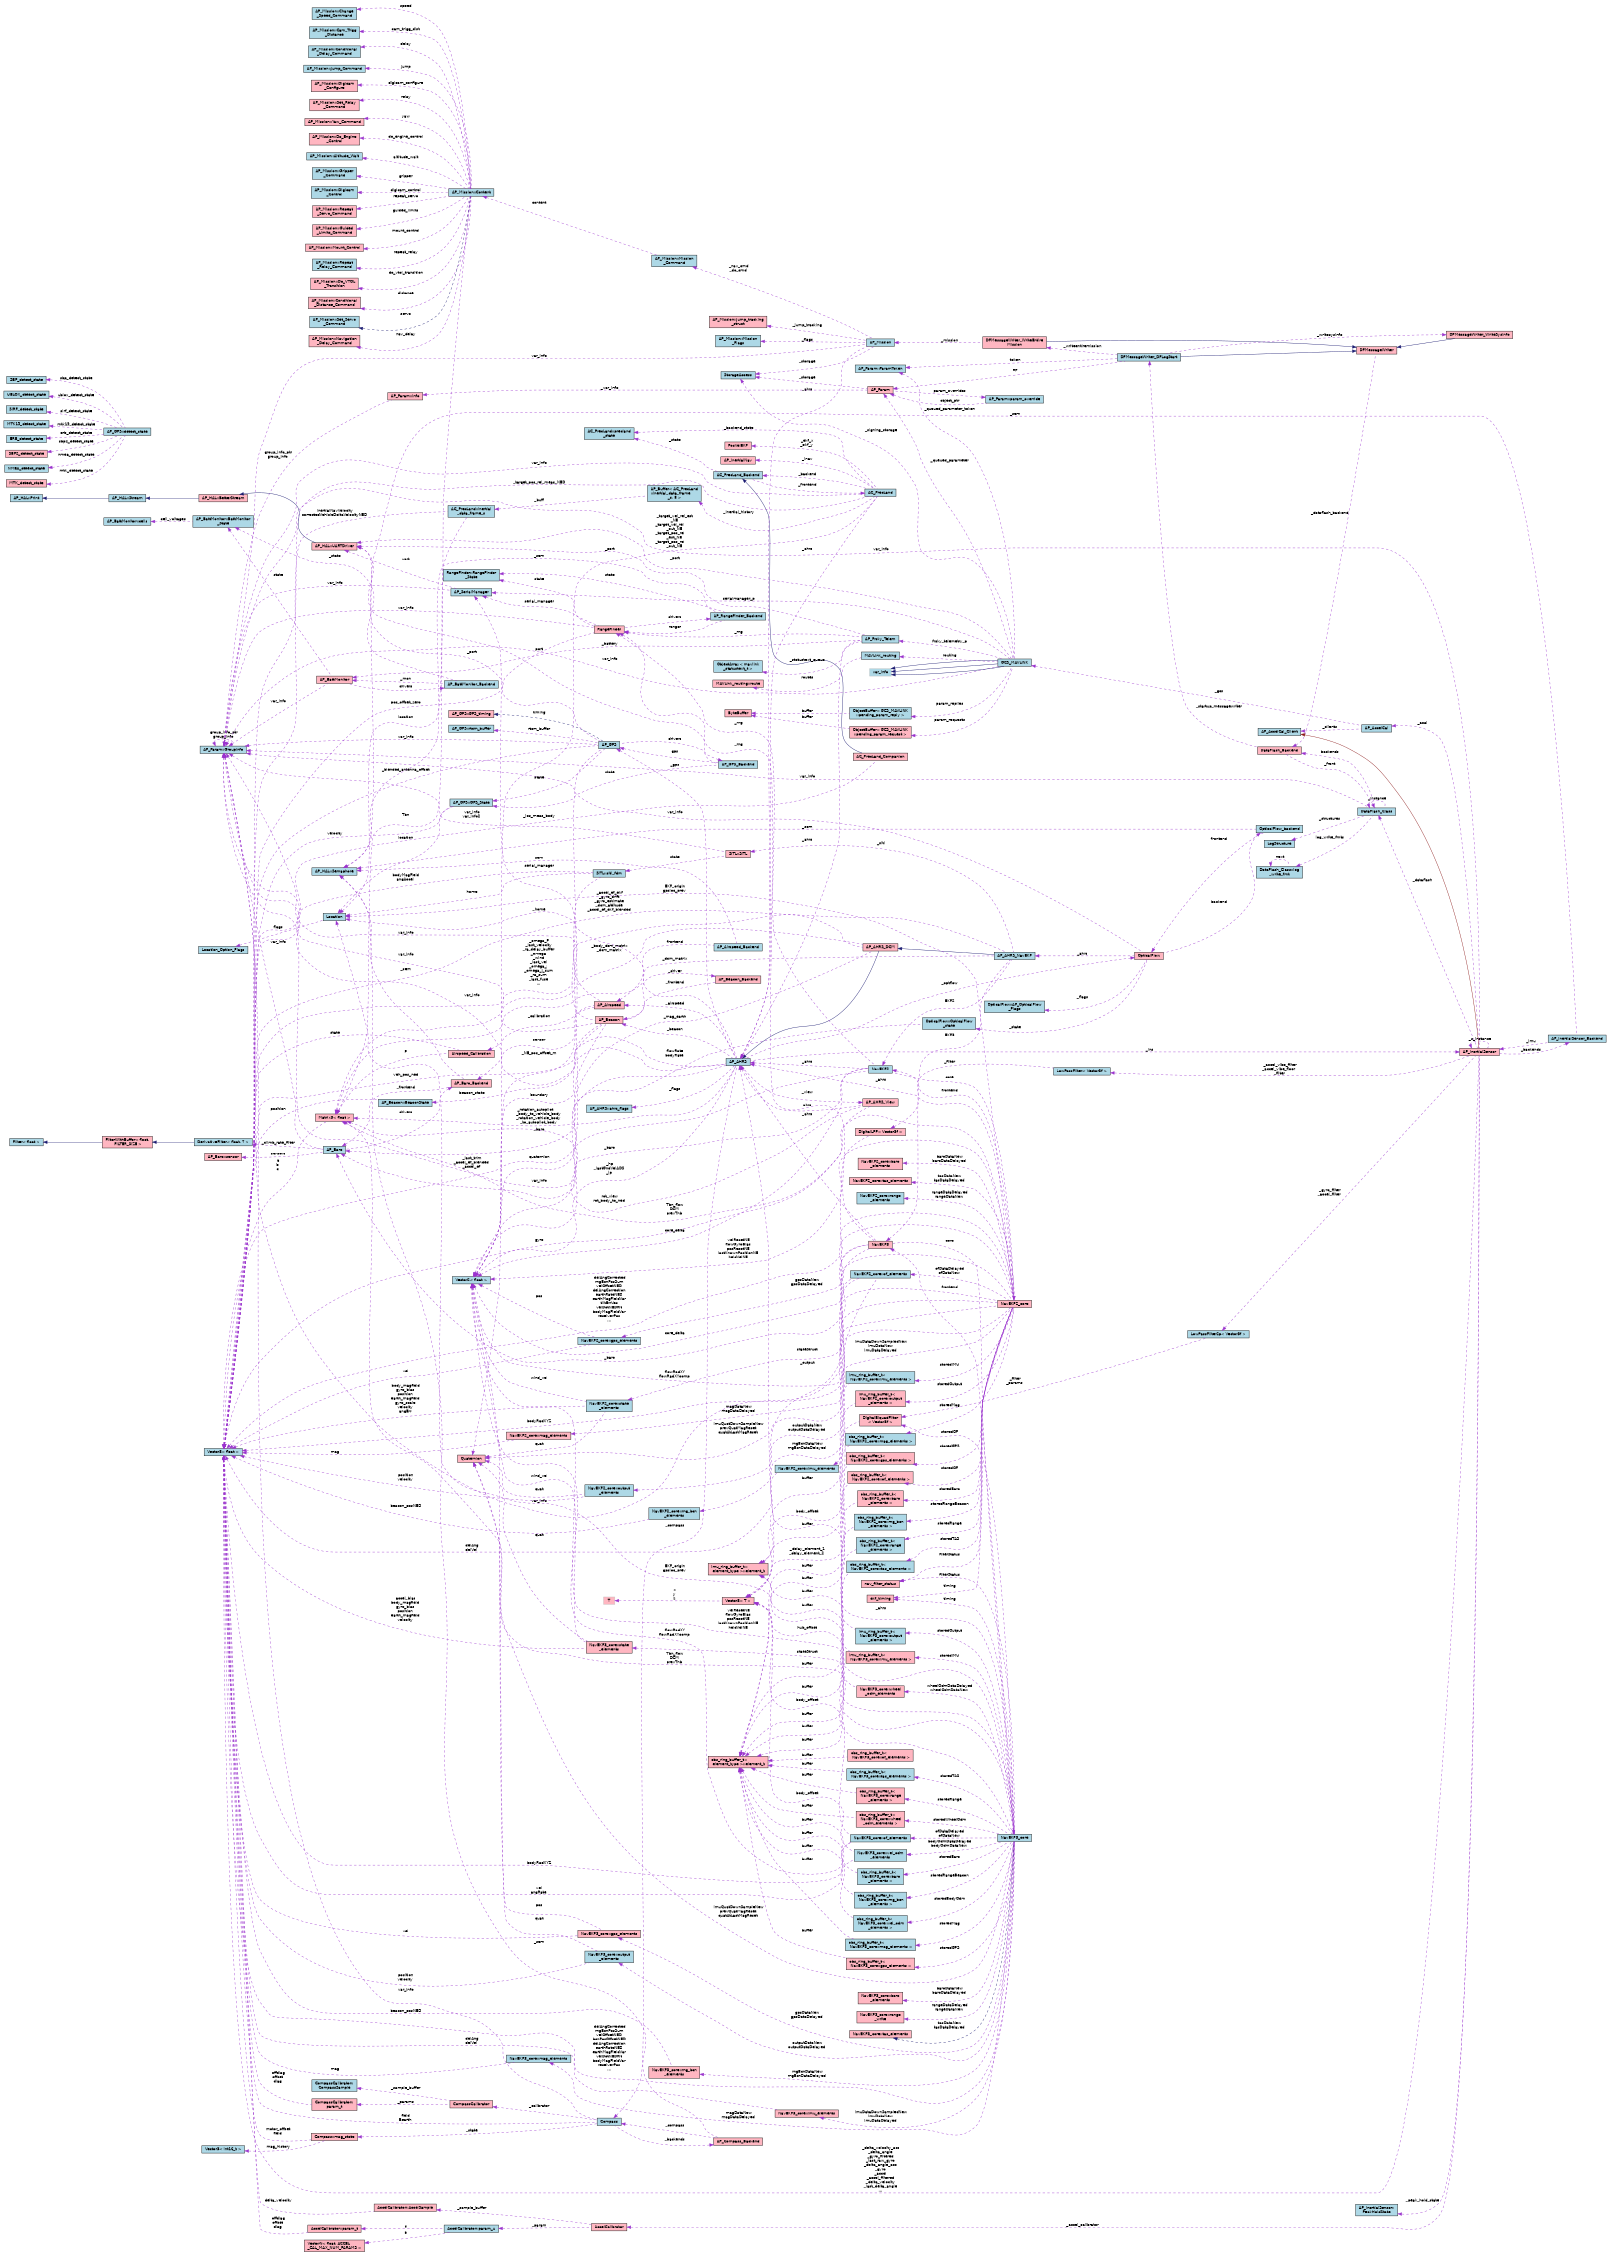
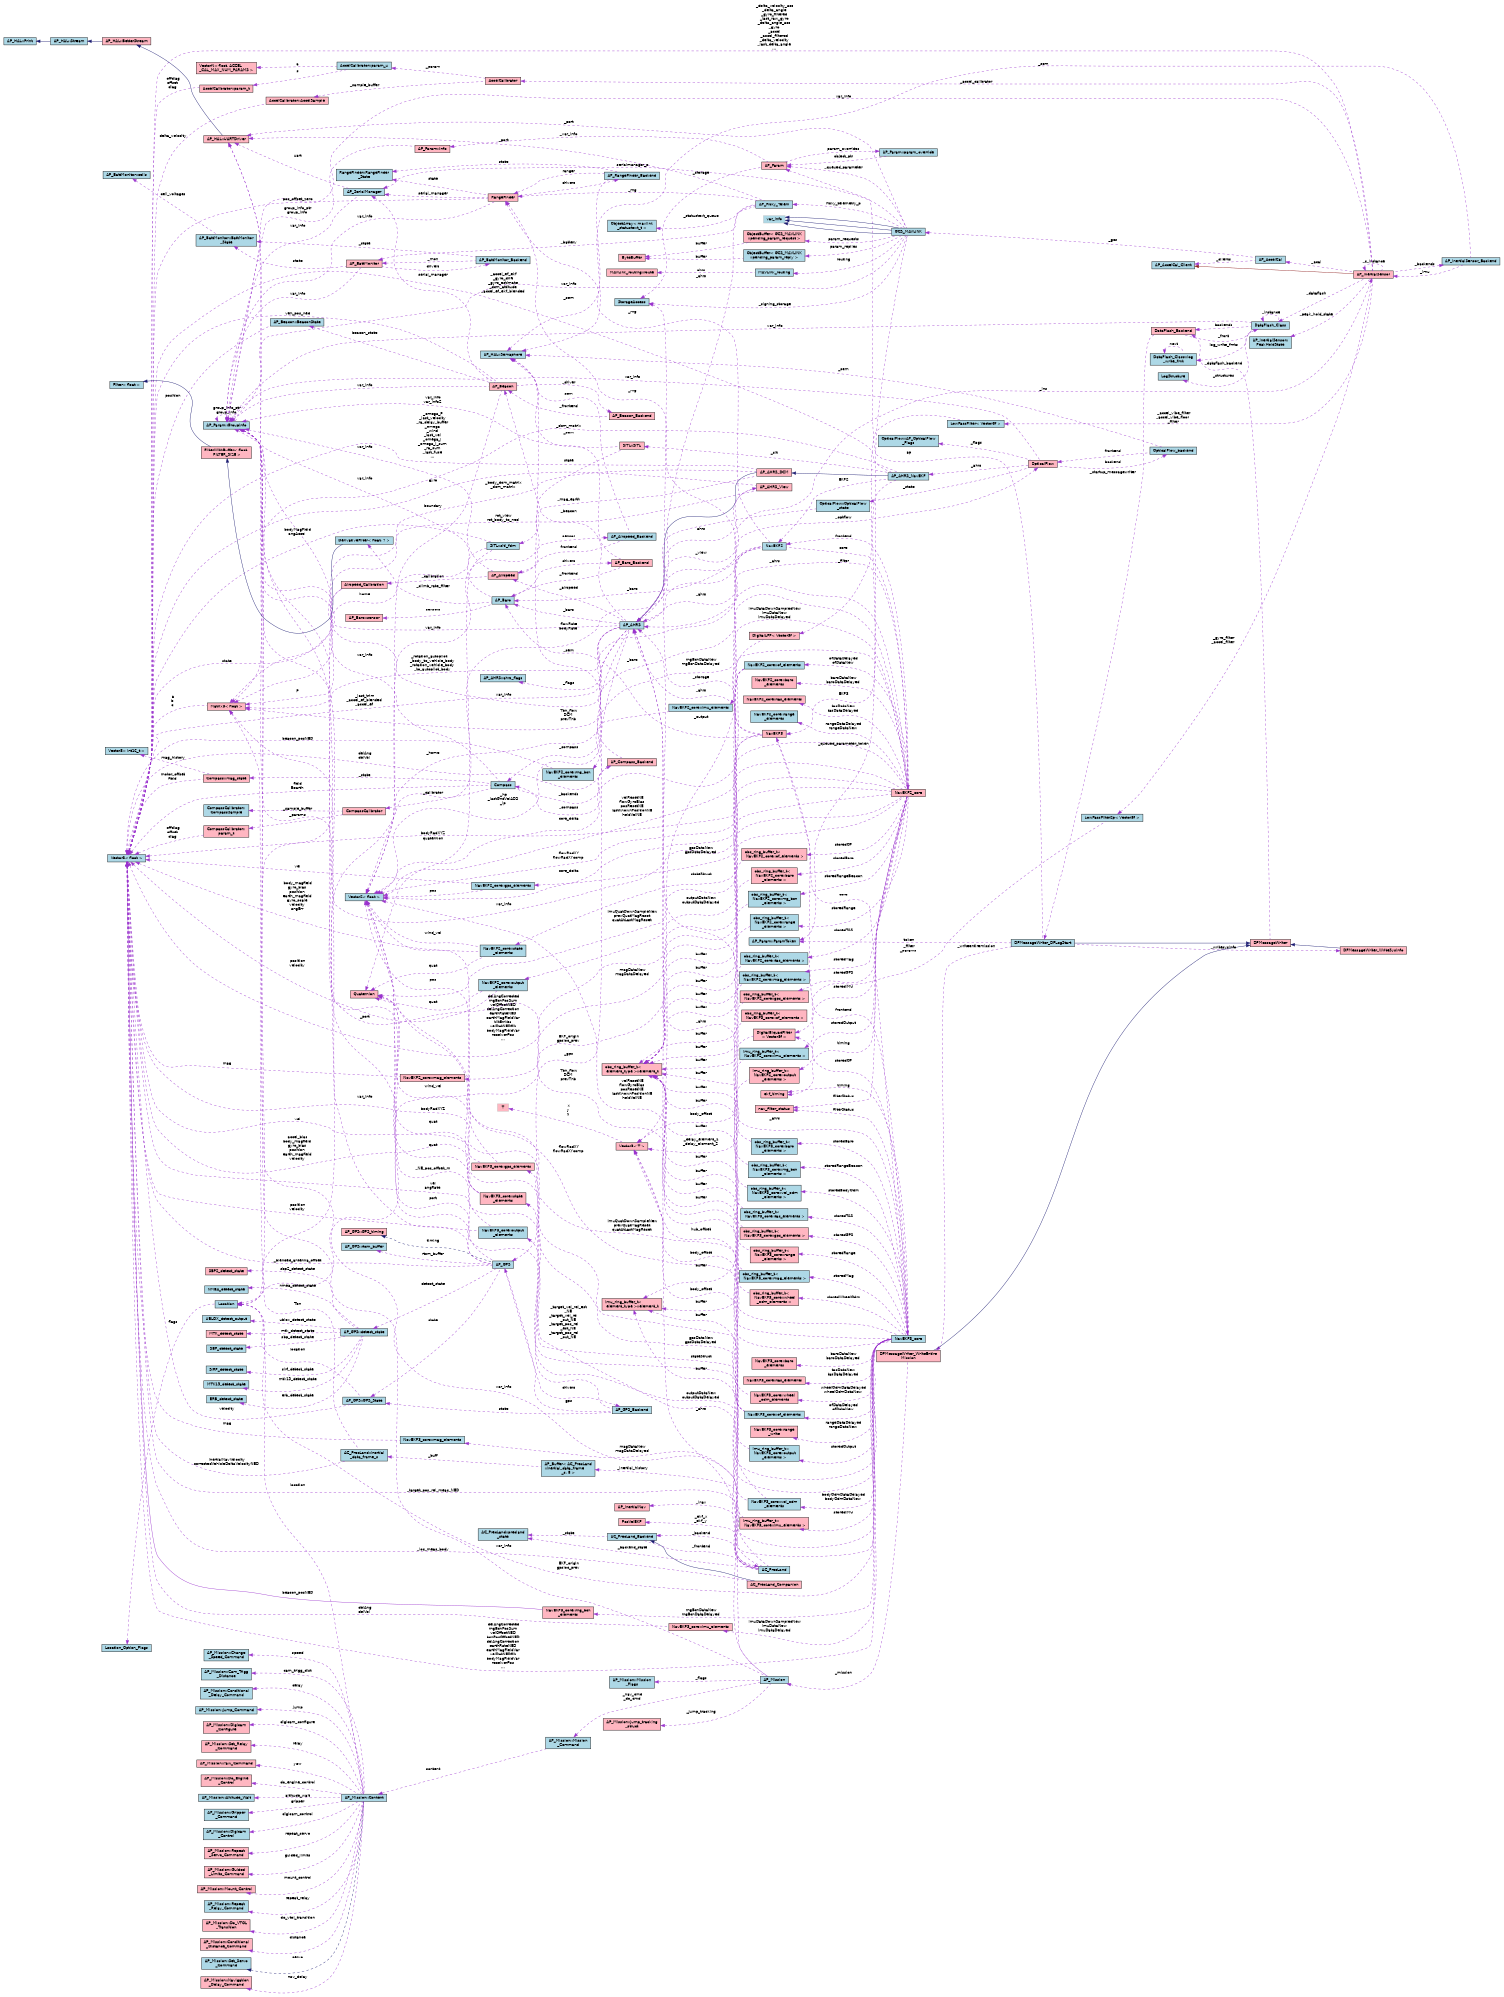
(26, 395) -> (226, 1319)
(807, 678) -> (701, 270)
(545, 1048) -> (552, 542)
none -> (438, 1299)
(257, 1938) -> (156, 1545)
(998, 1979) -> (864, 1380)
